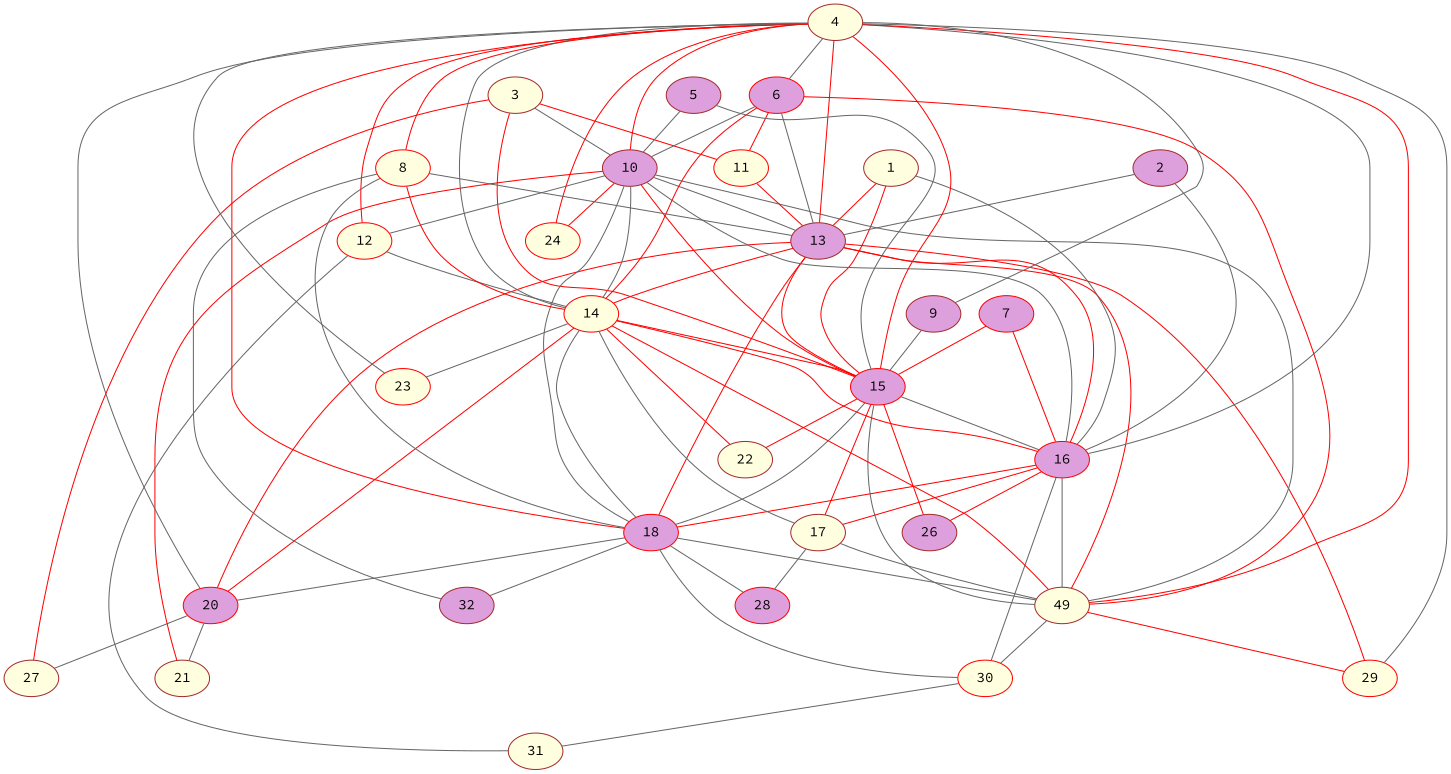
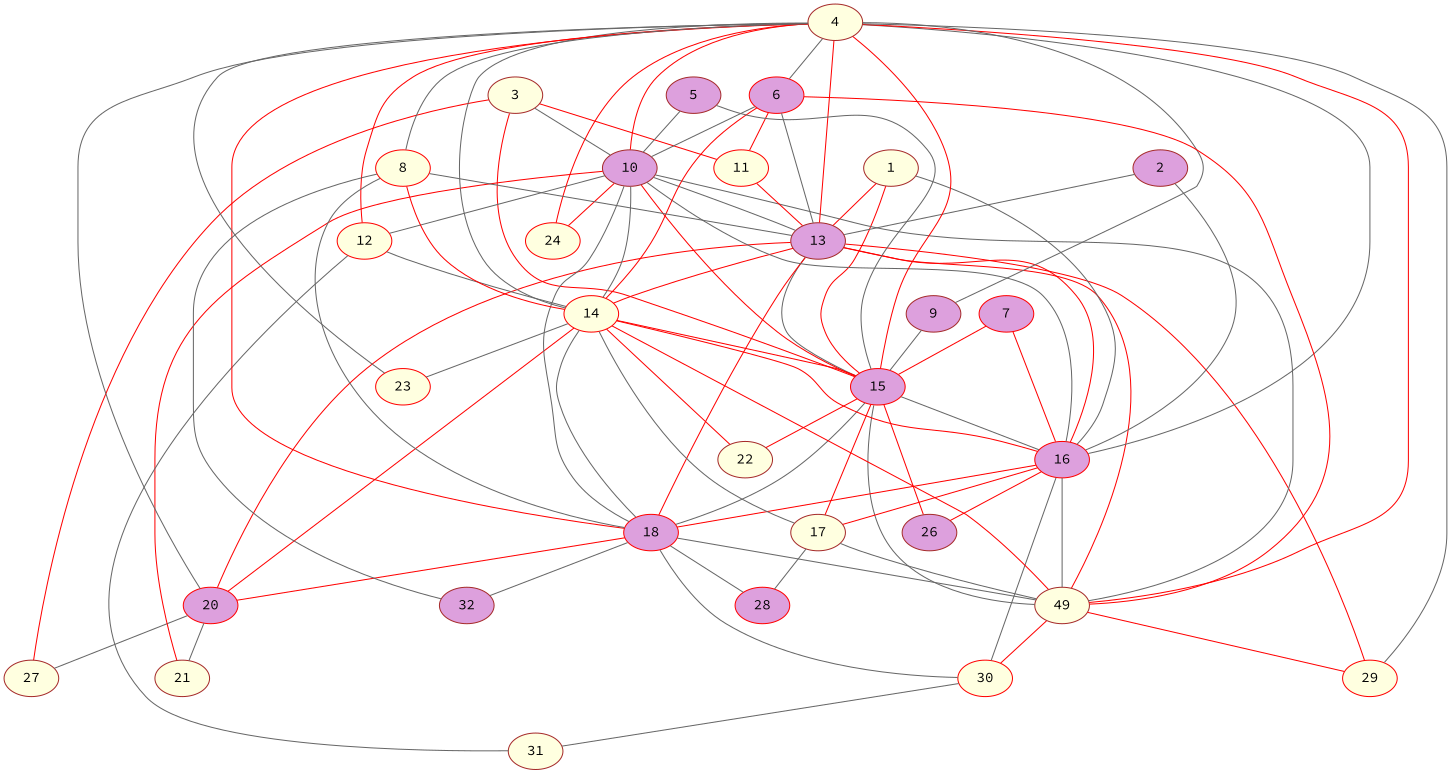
(482, 60) -> (482, 60)
(785, 329) -> (785, 329)
(431, 569) -> (431, 569)
(1024, 642) -> (1024, 642)
